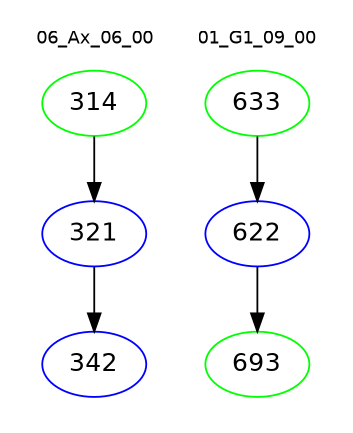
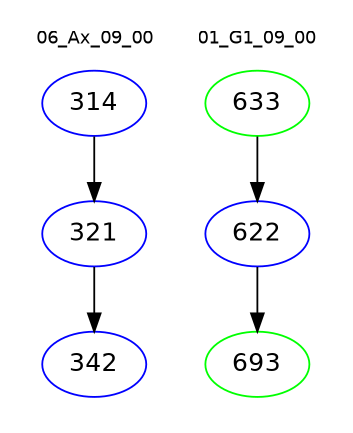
(95, 39) -> (95, 39)
(94, 103) -> (94, 103)
